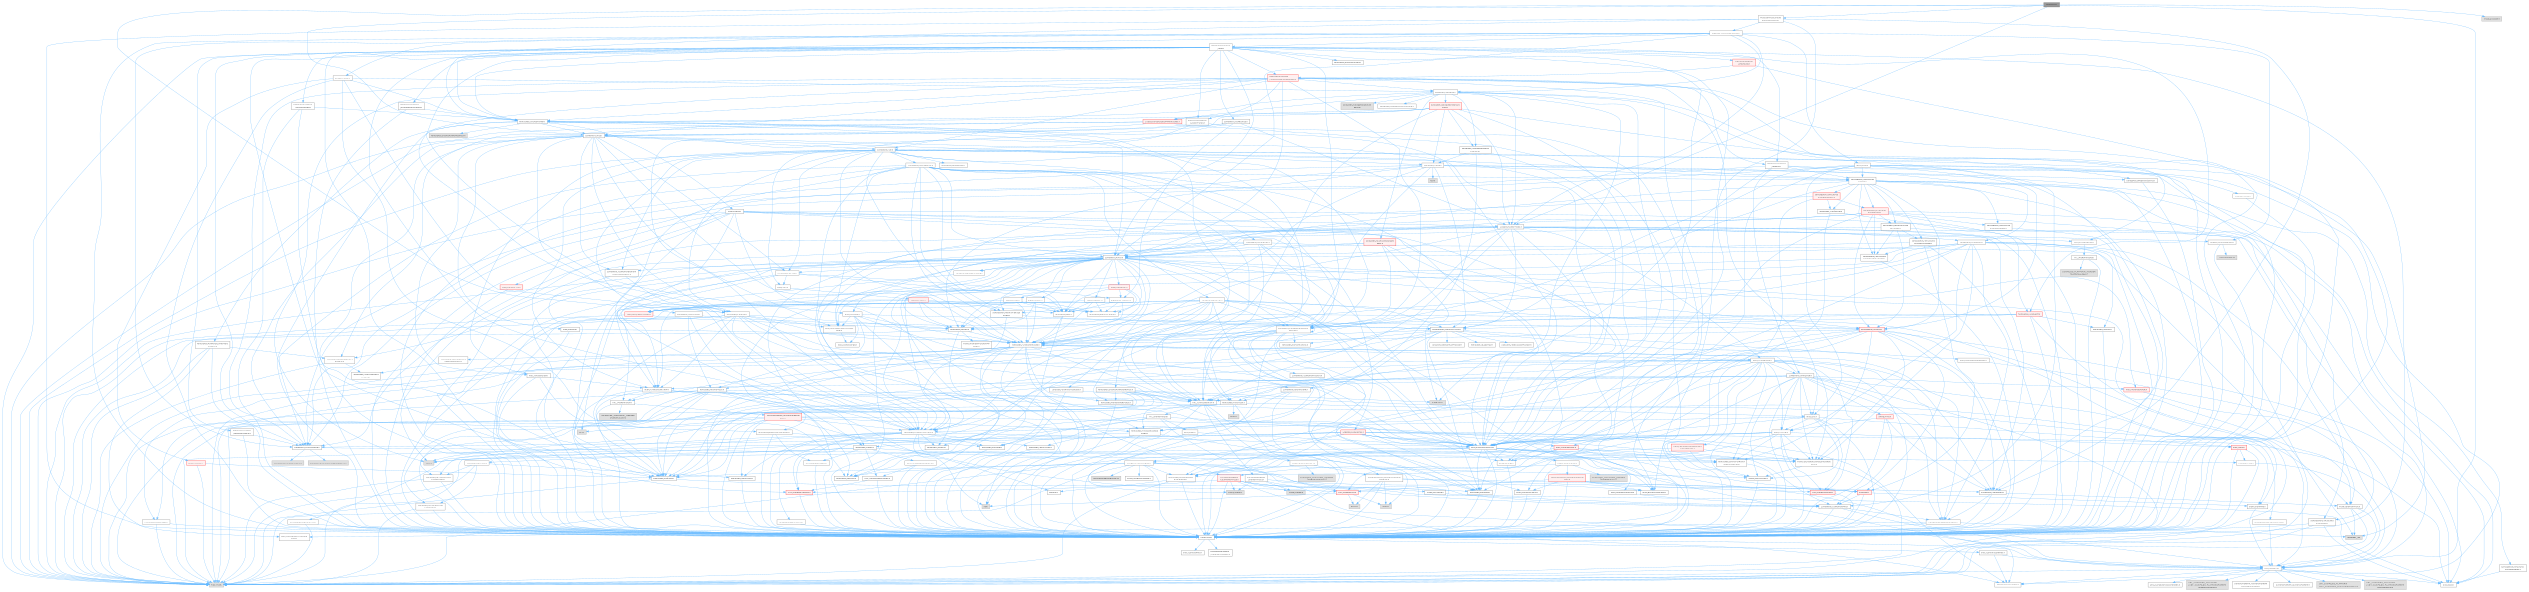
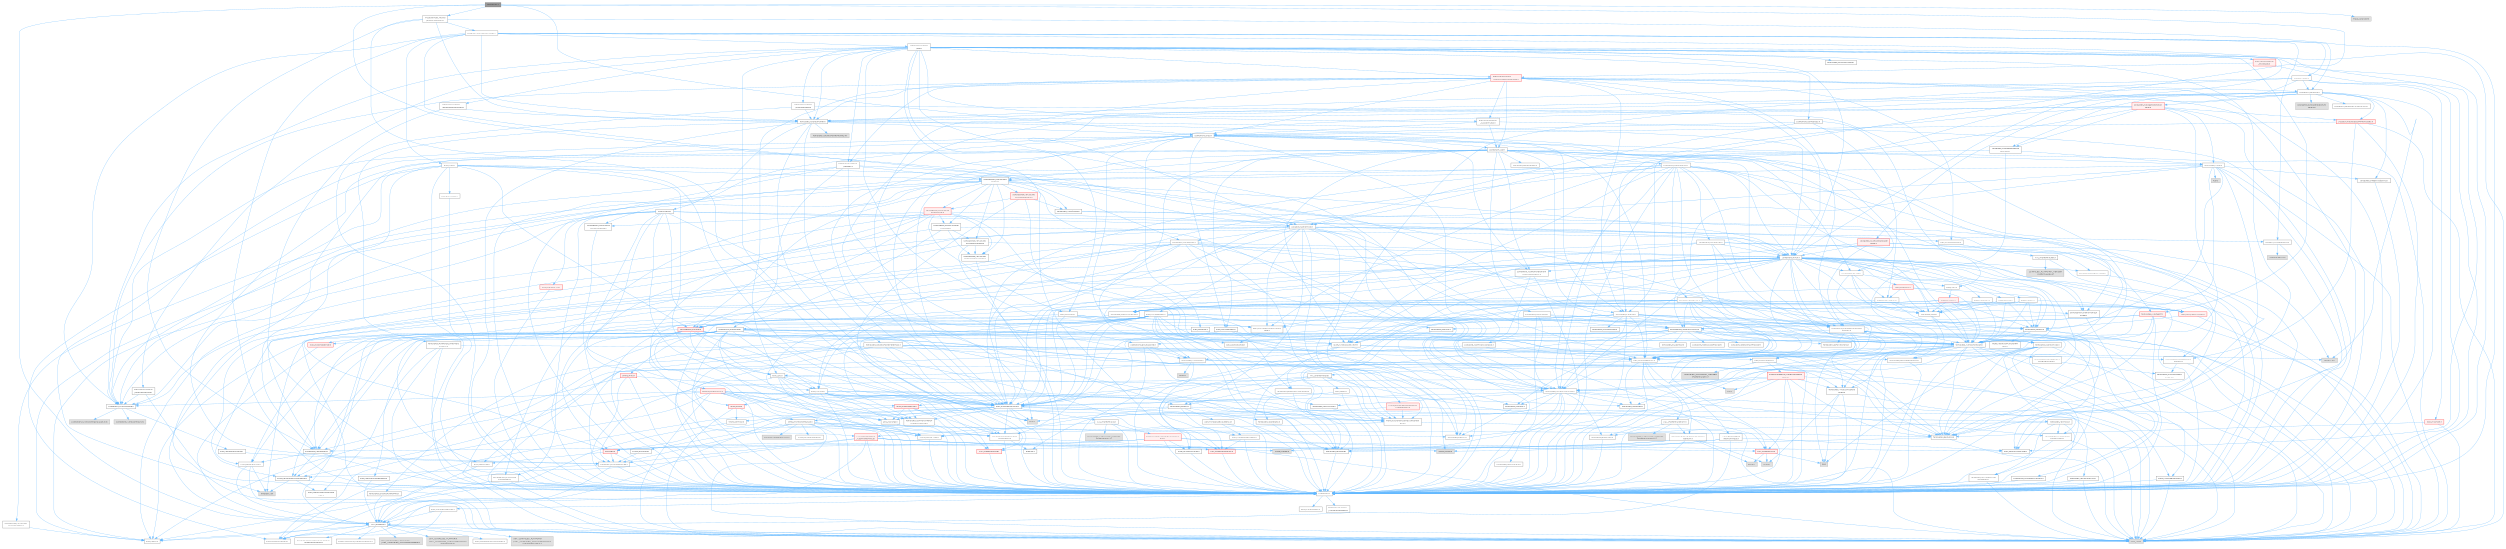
none -> (1605, 329)
(1395, 353) -> (1561, 320)
